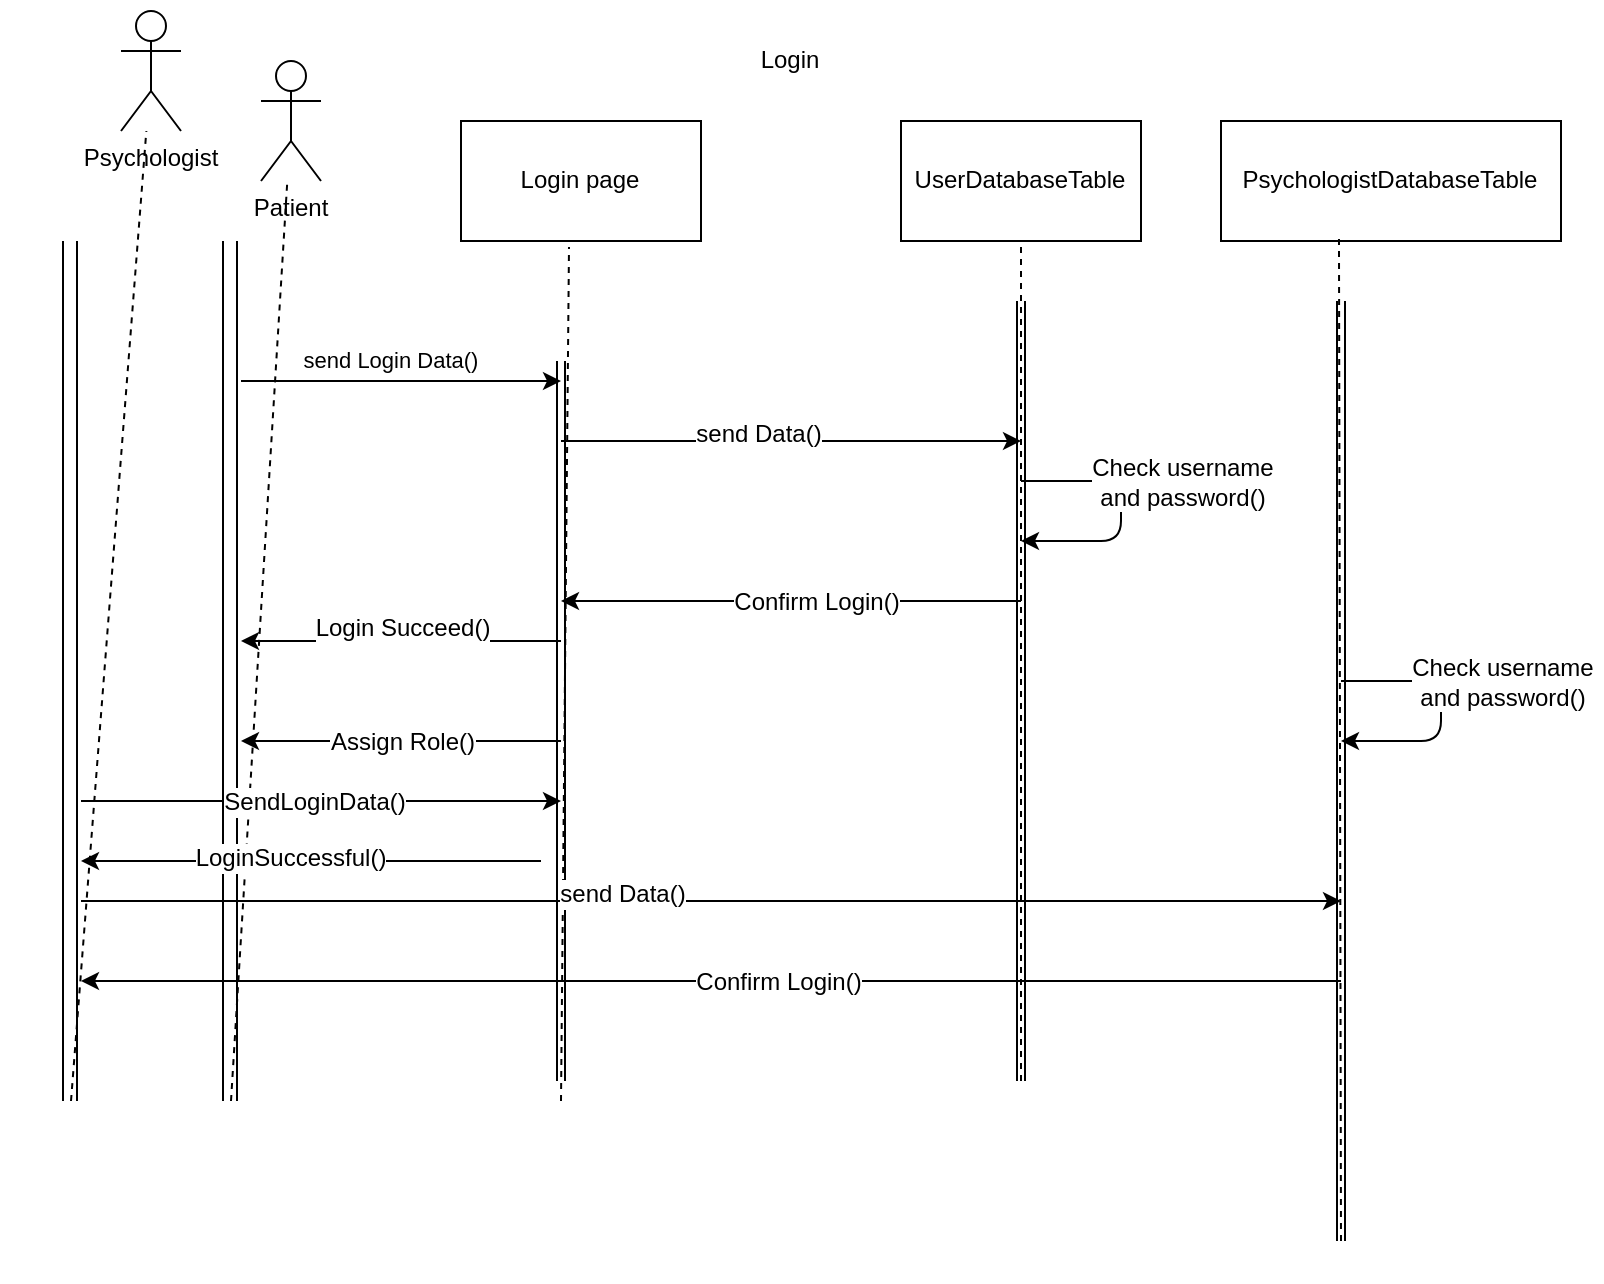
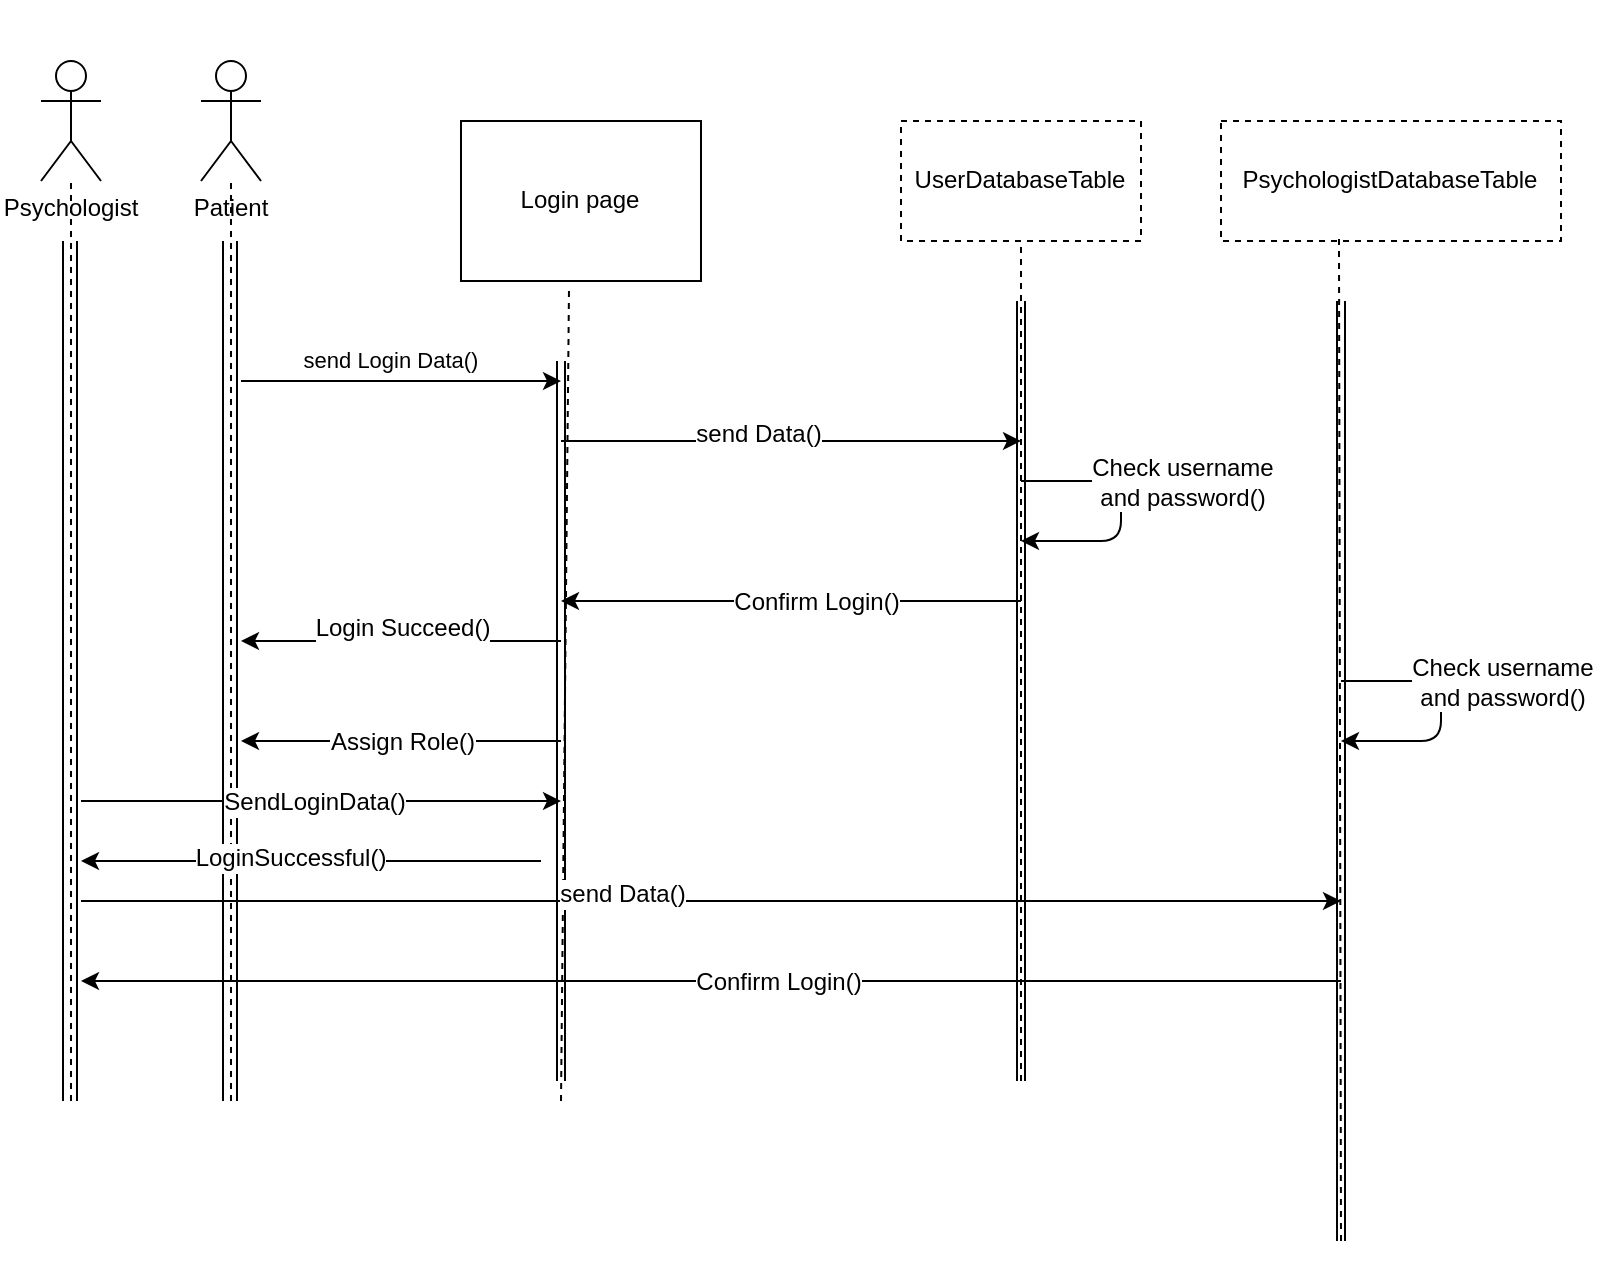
(791, 61) -> none
(151, 71) -> (71, 121)
(291, 121) -> (231, 121)
(581, 181) -> (581, 201)
(1021, 181) -> (1021, 181)
(1391, 181) -> (1391, 181)
